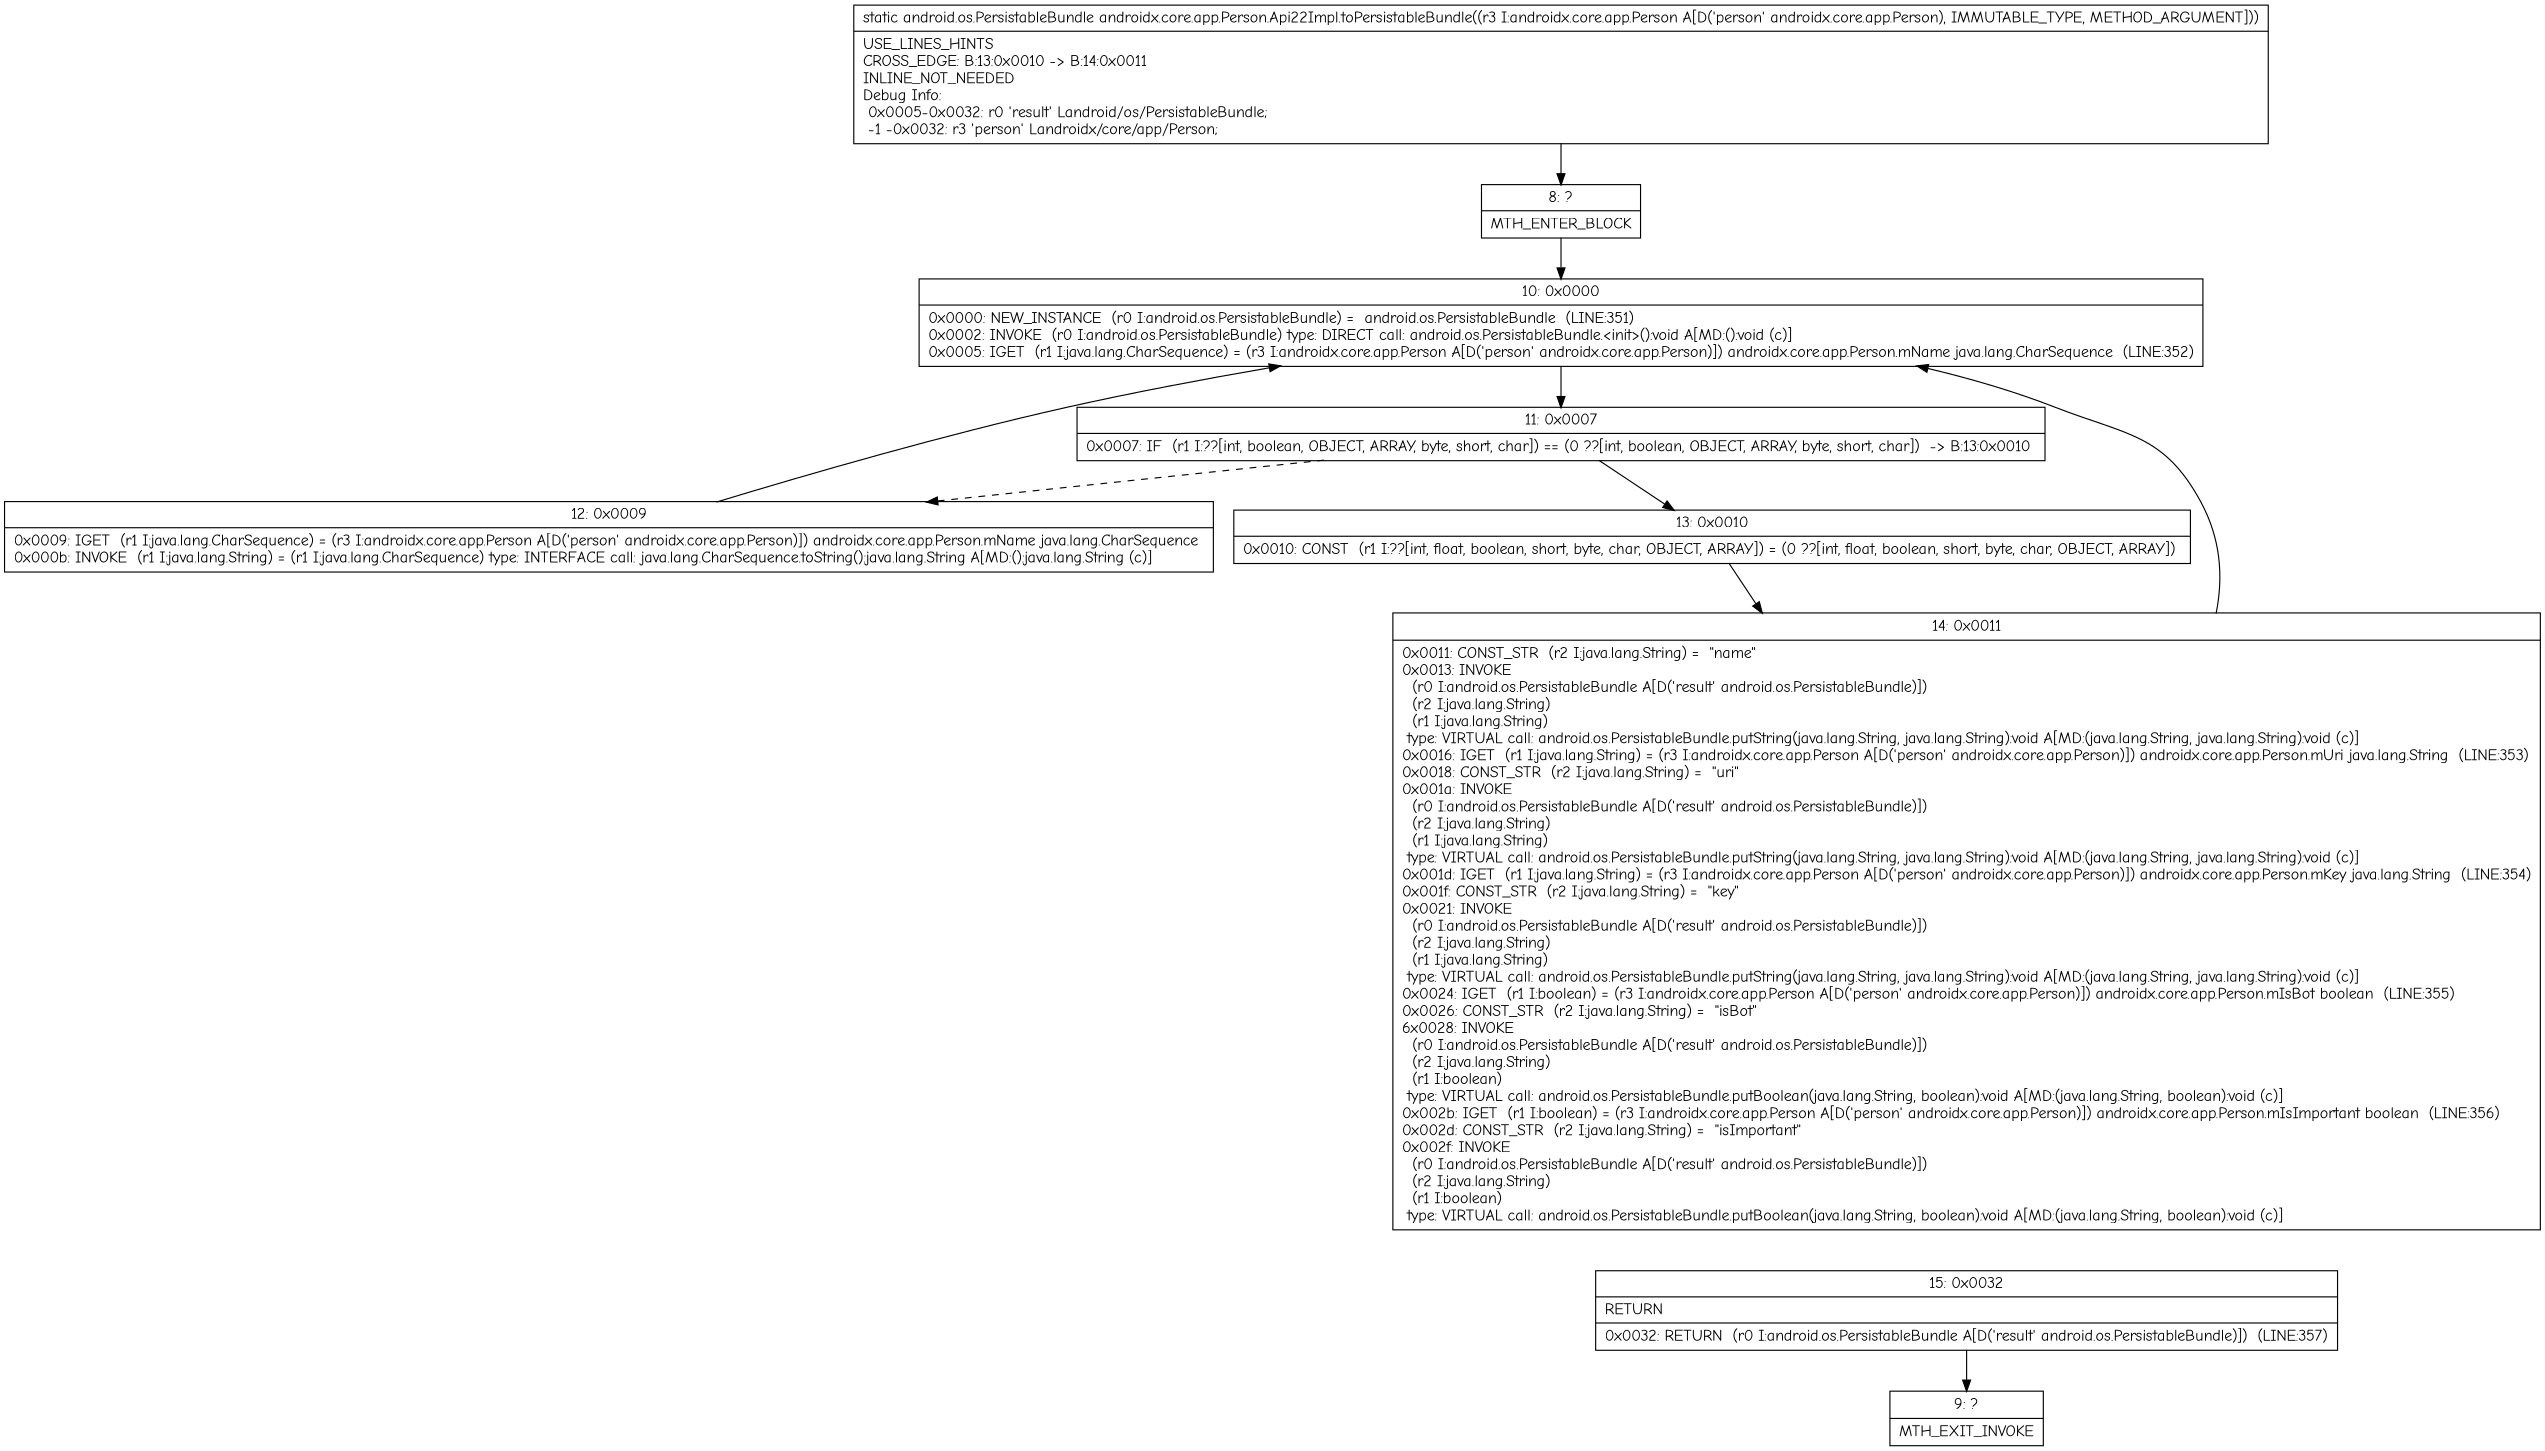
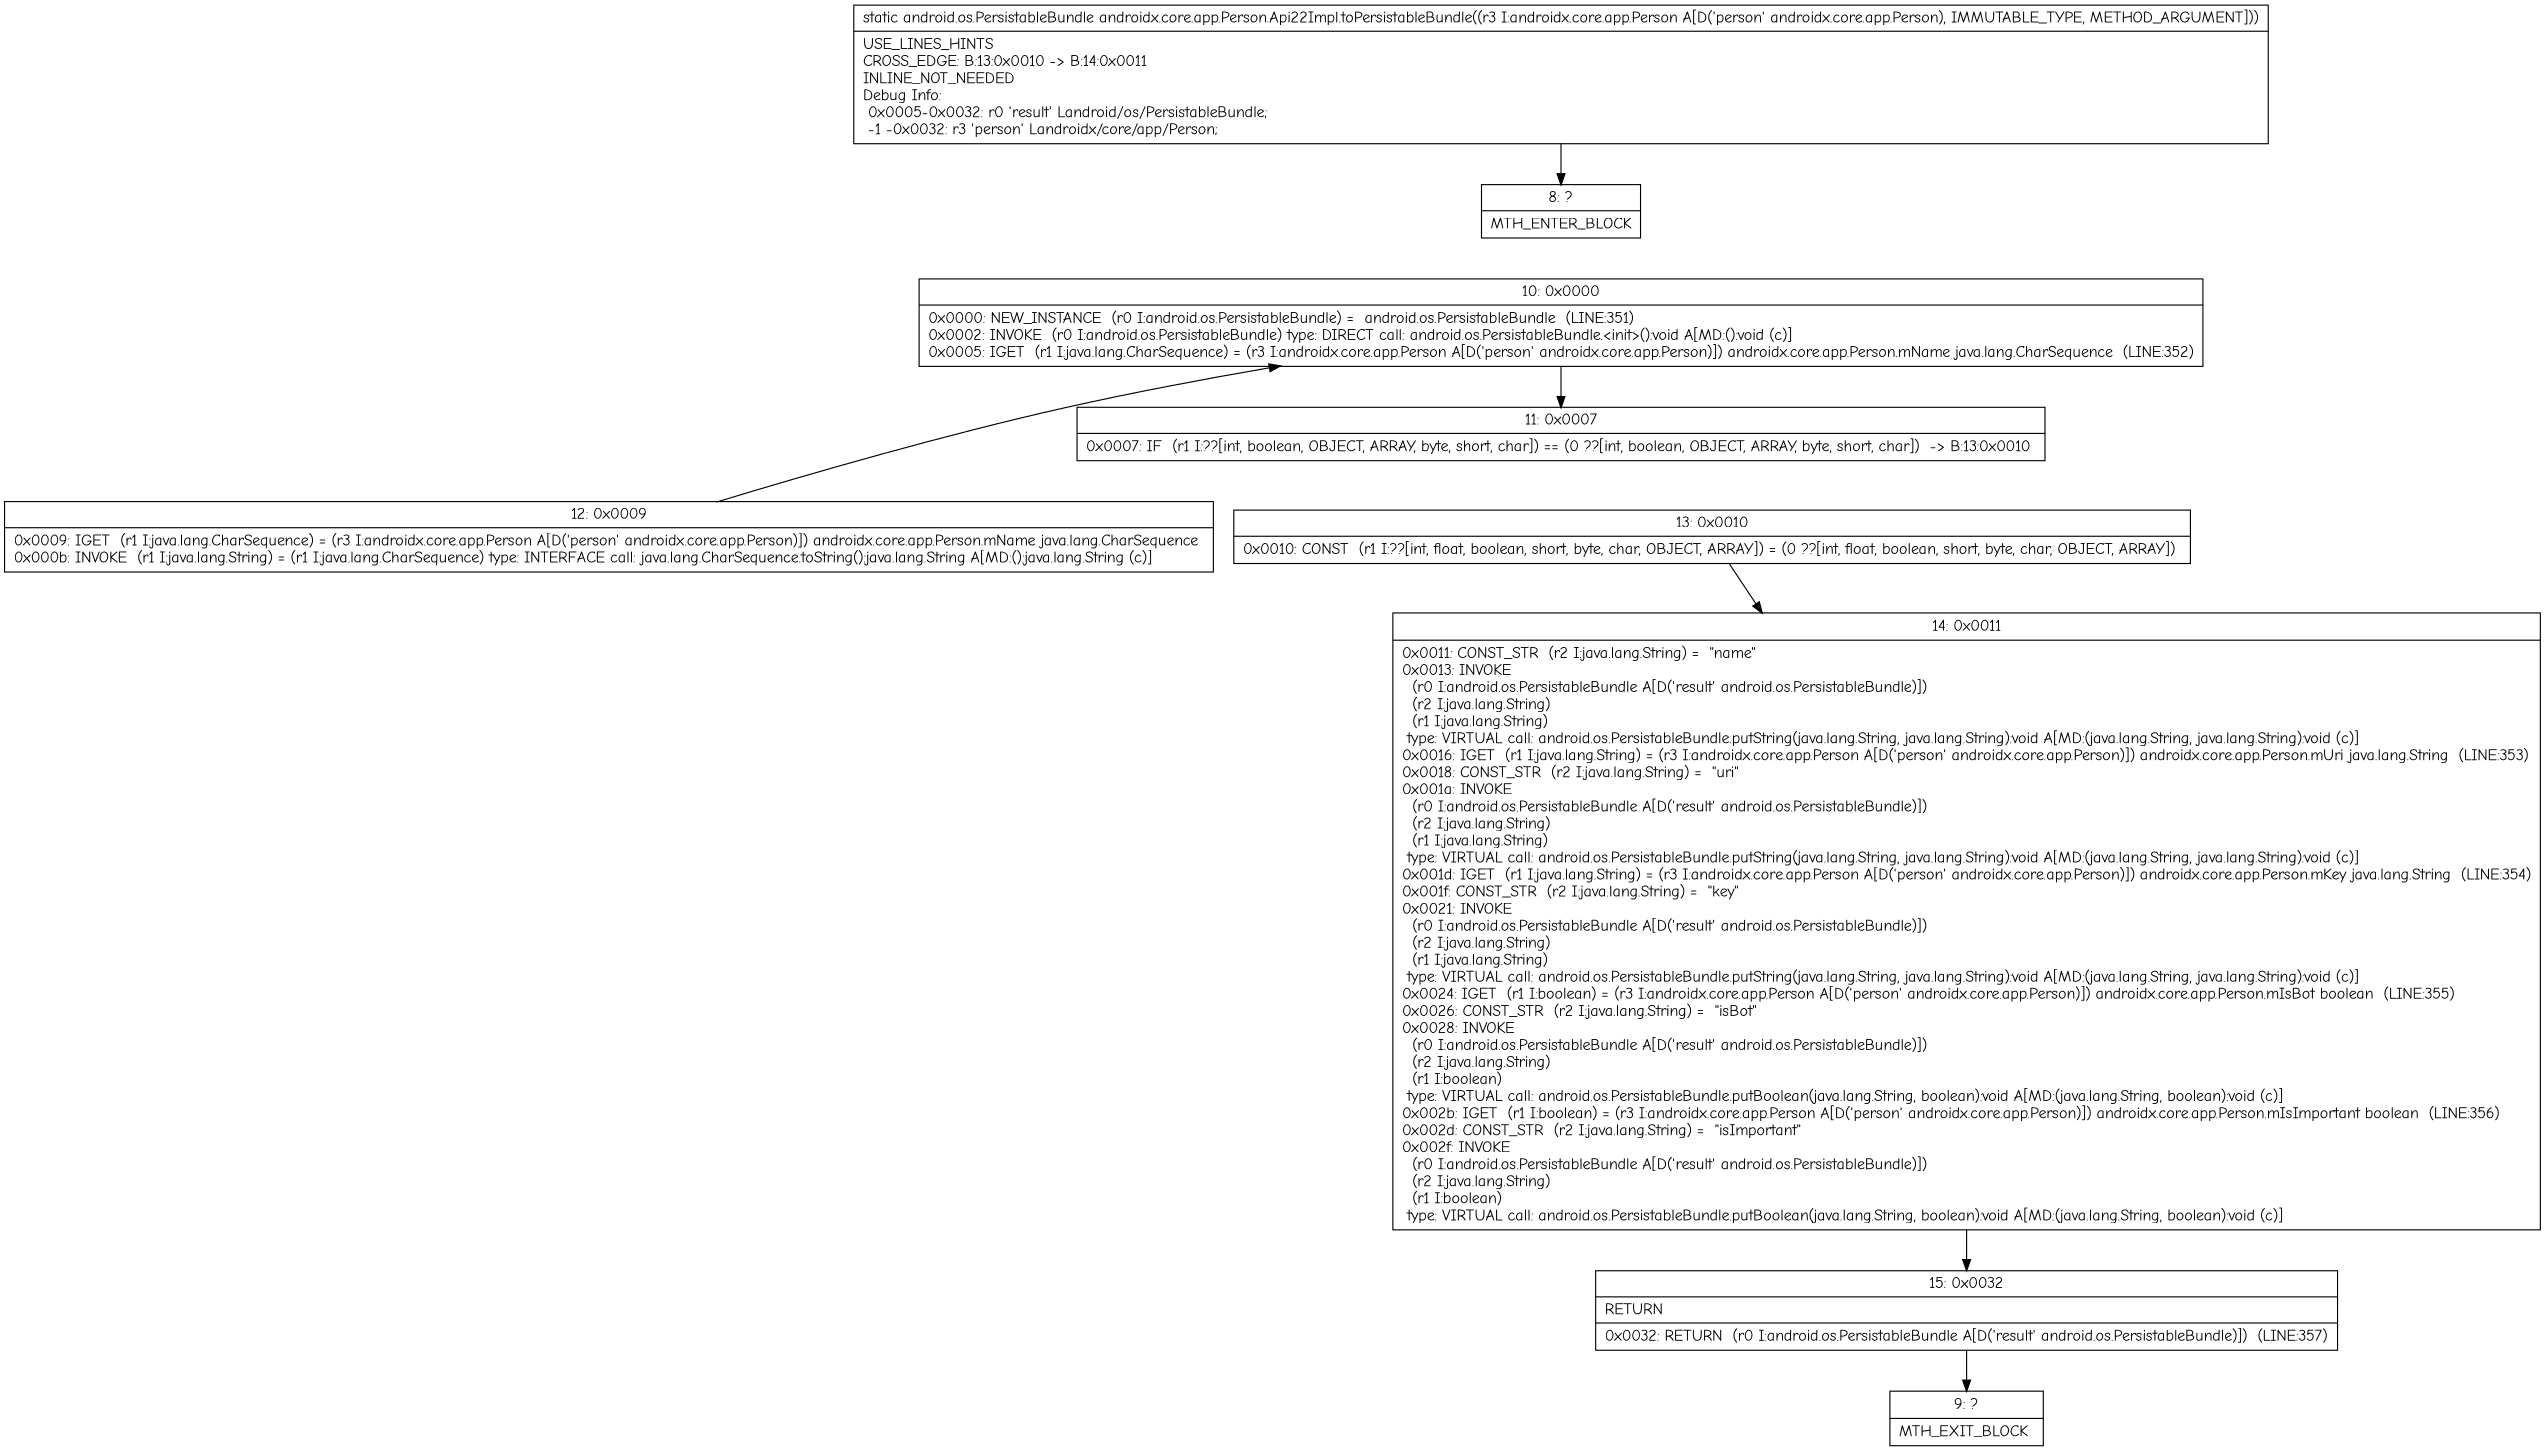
(1561, 253) -> none
(2131, 435) -> (1967, 1245)
(1131, 481) -> none
(1632, 482) -> none
(1463, 1028) -> (1464, 1028)
(1967, 1432) -> (1964, 1432)
